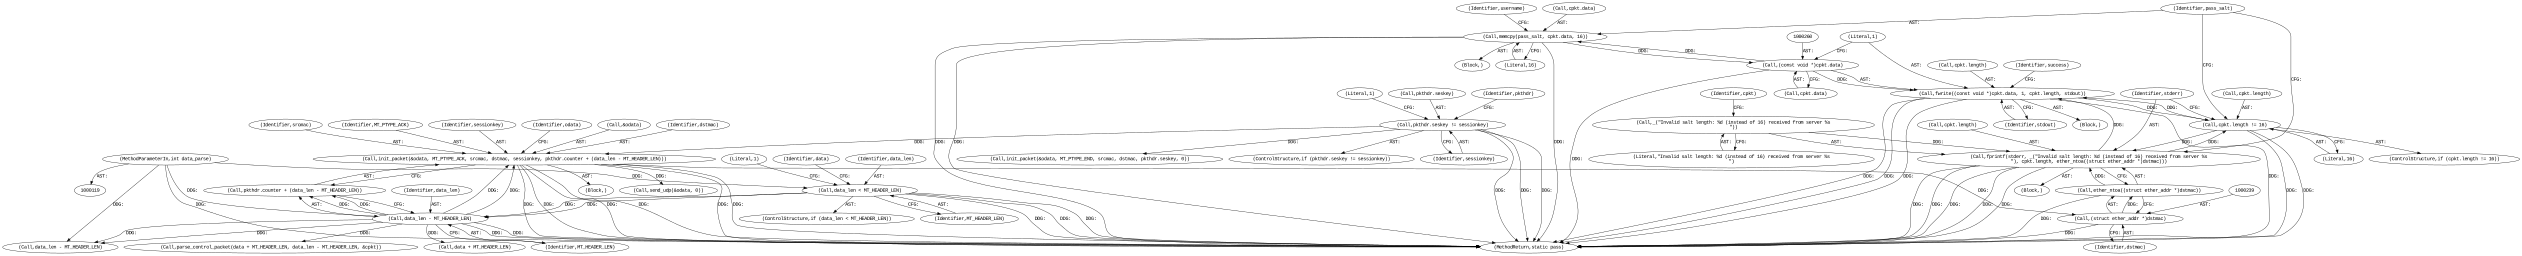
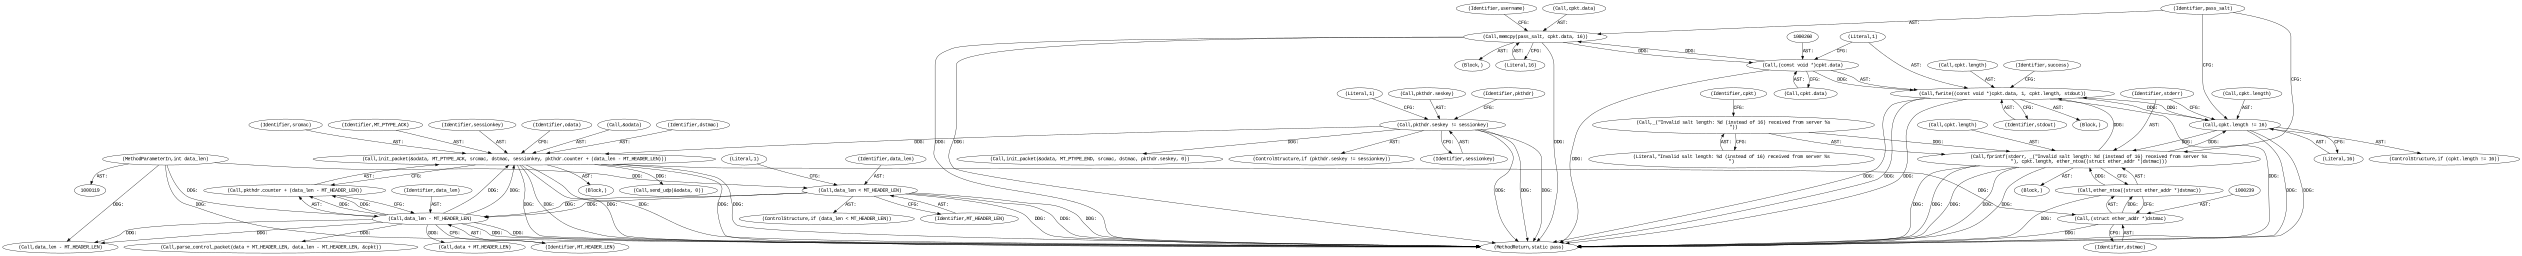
(165, 159) -> (165, 159)
(806, 159) -> none
